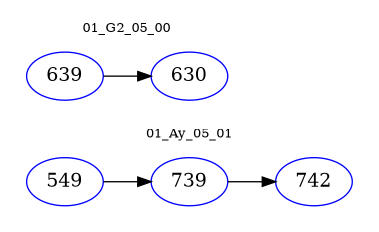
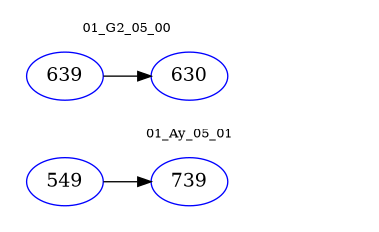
(314, 182) -> none
